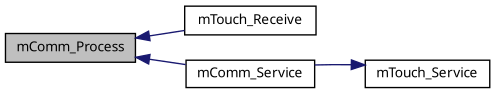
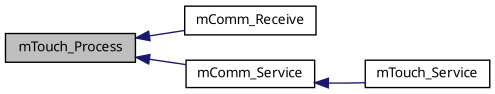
(250, 21) -> (250, 21)
(70, 48) -> (70, 48)
(333, 65) -> (347, 83)
